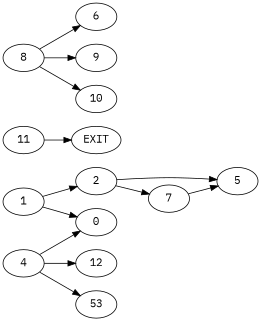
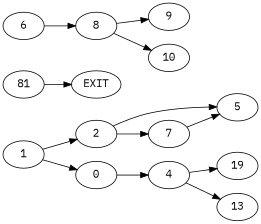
(57, 39) -> (56, 26)
(24, 140) -> (24, 84)
(57, 245) -> (129, 175)
(96, 263) -> (237, 166)
(96, 304) -> (237, 207)
